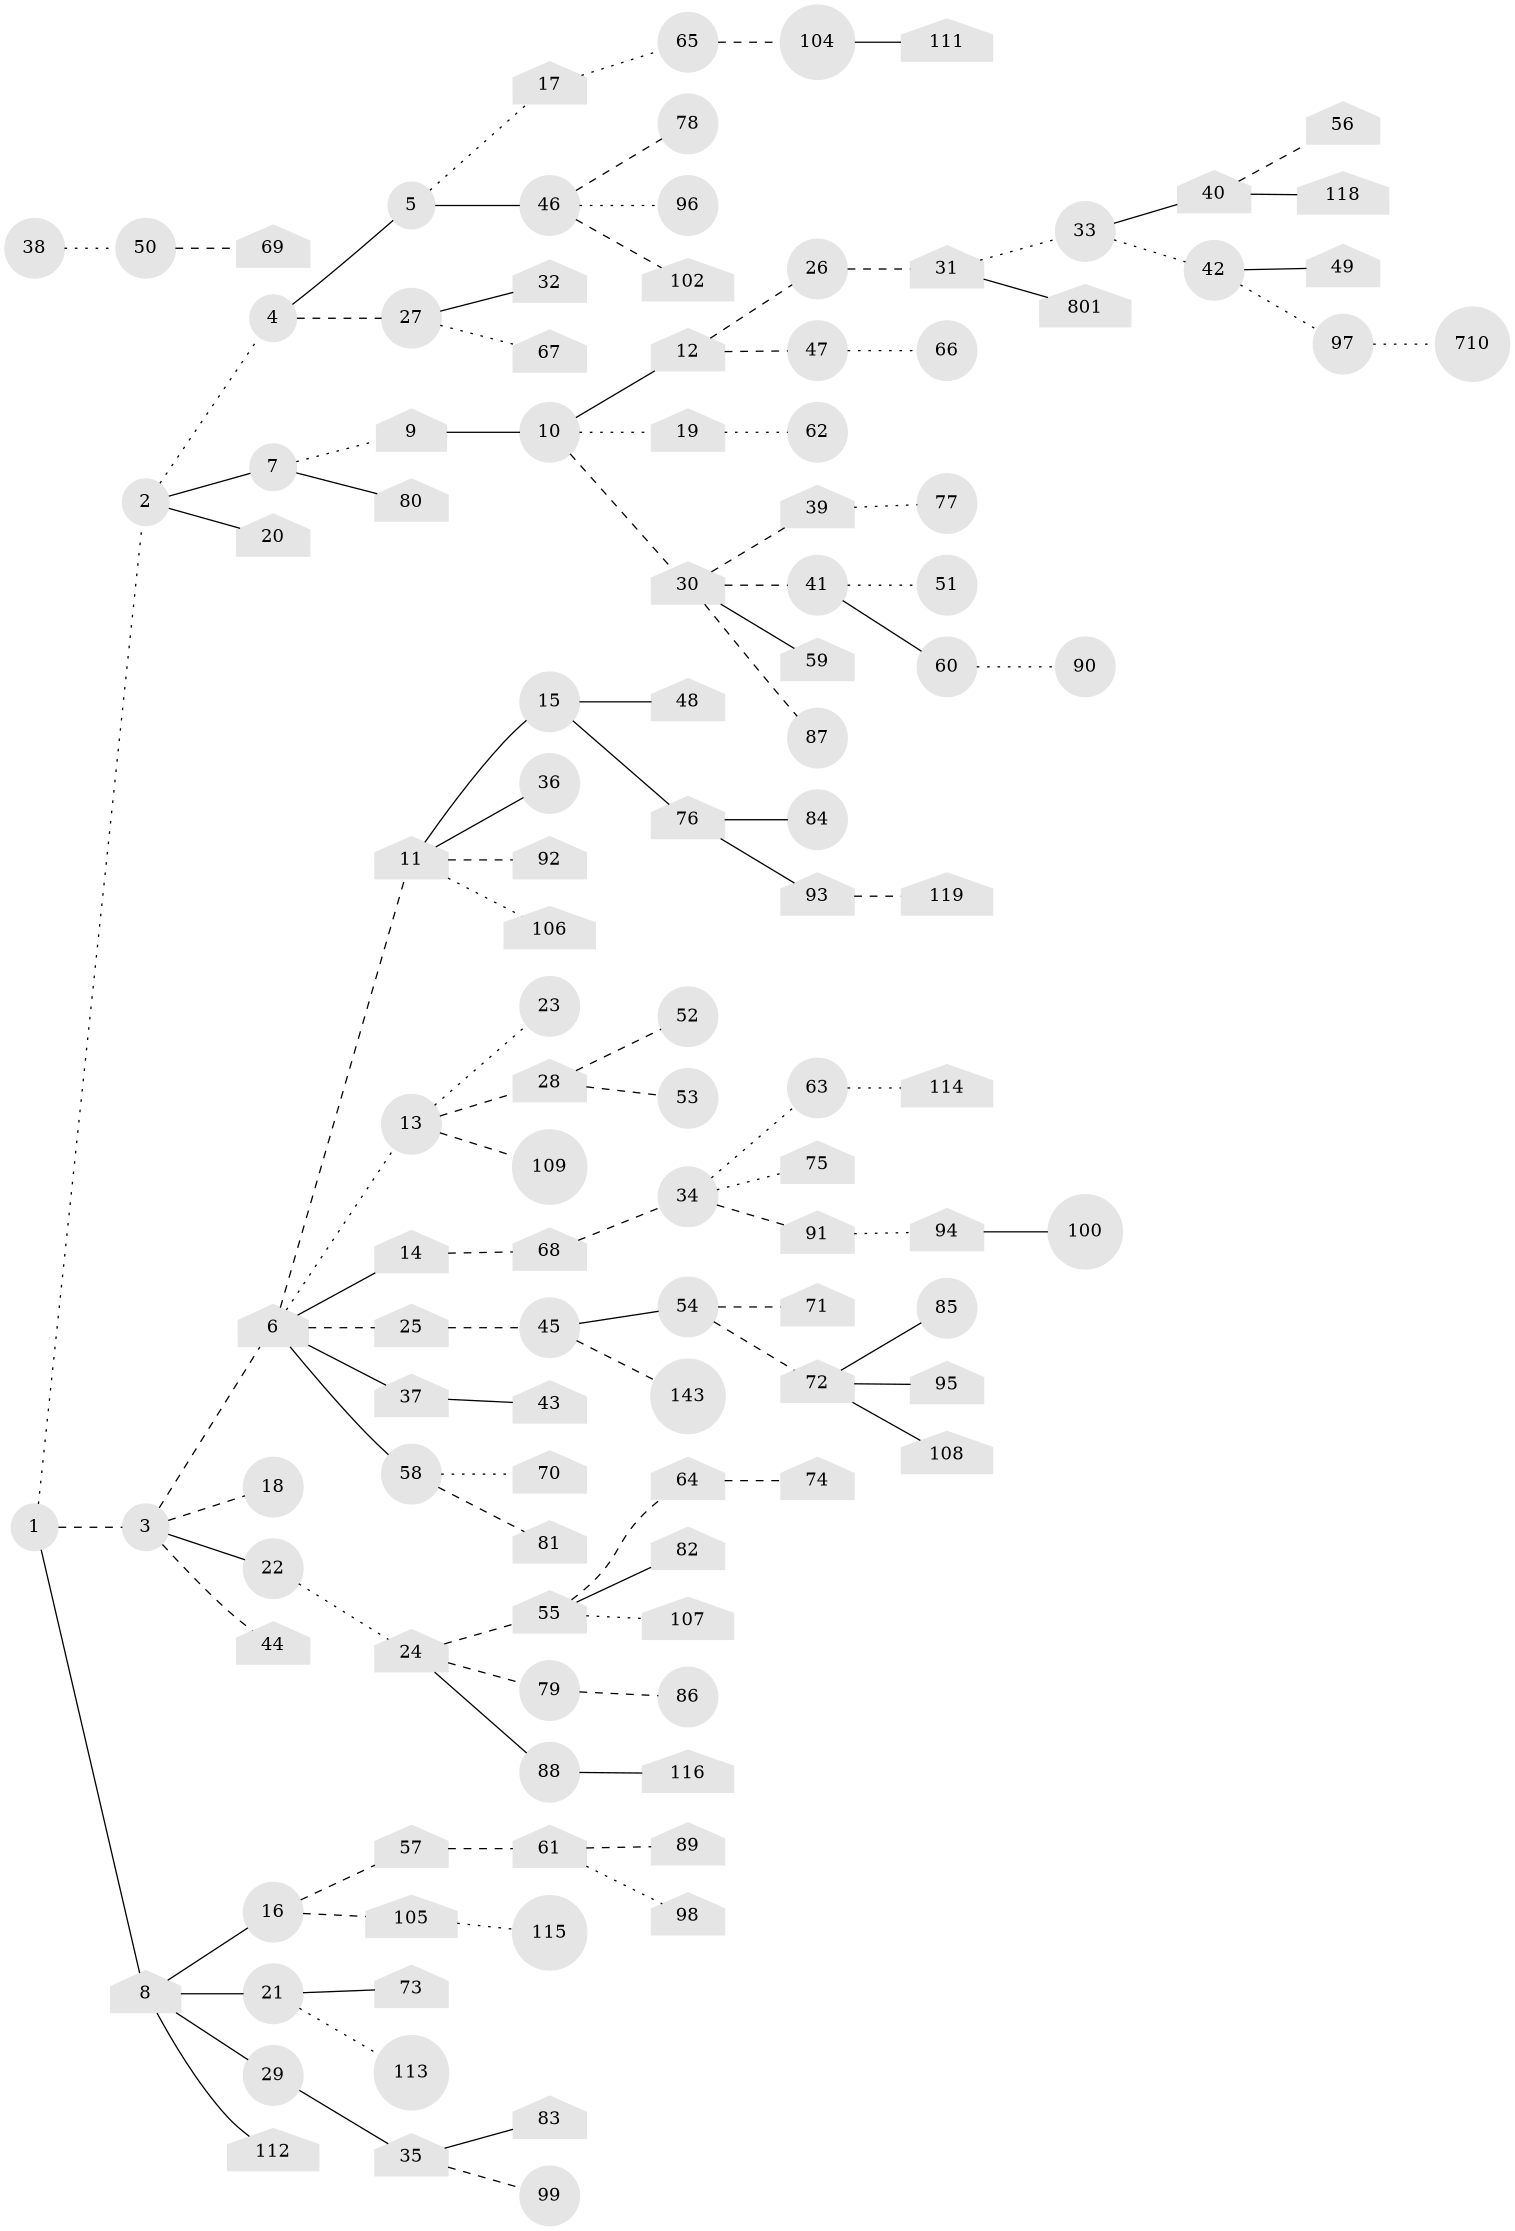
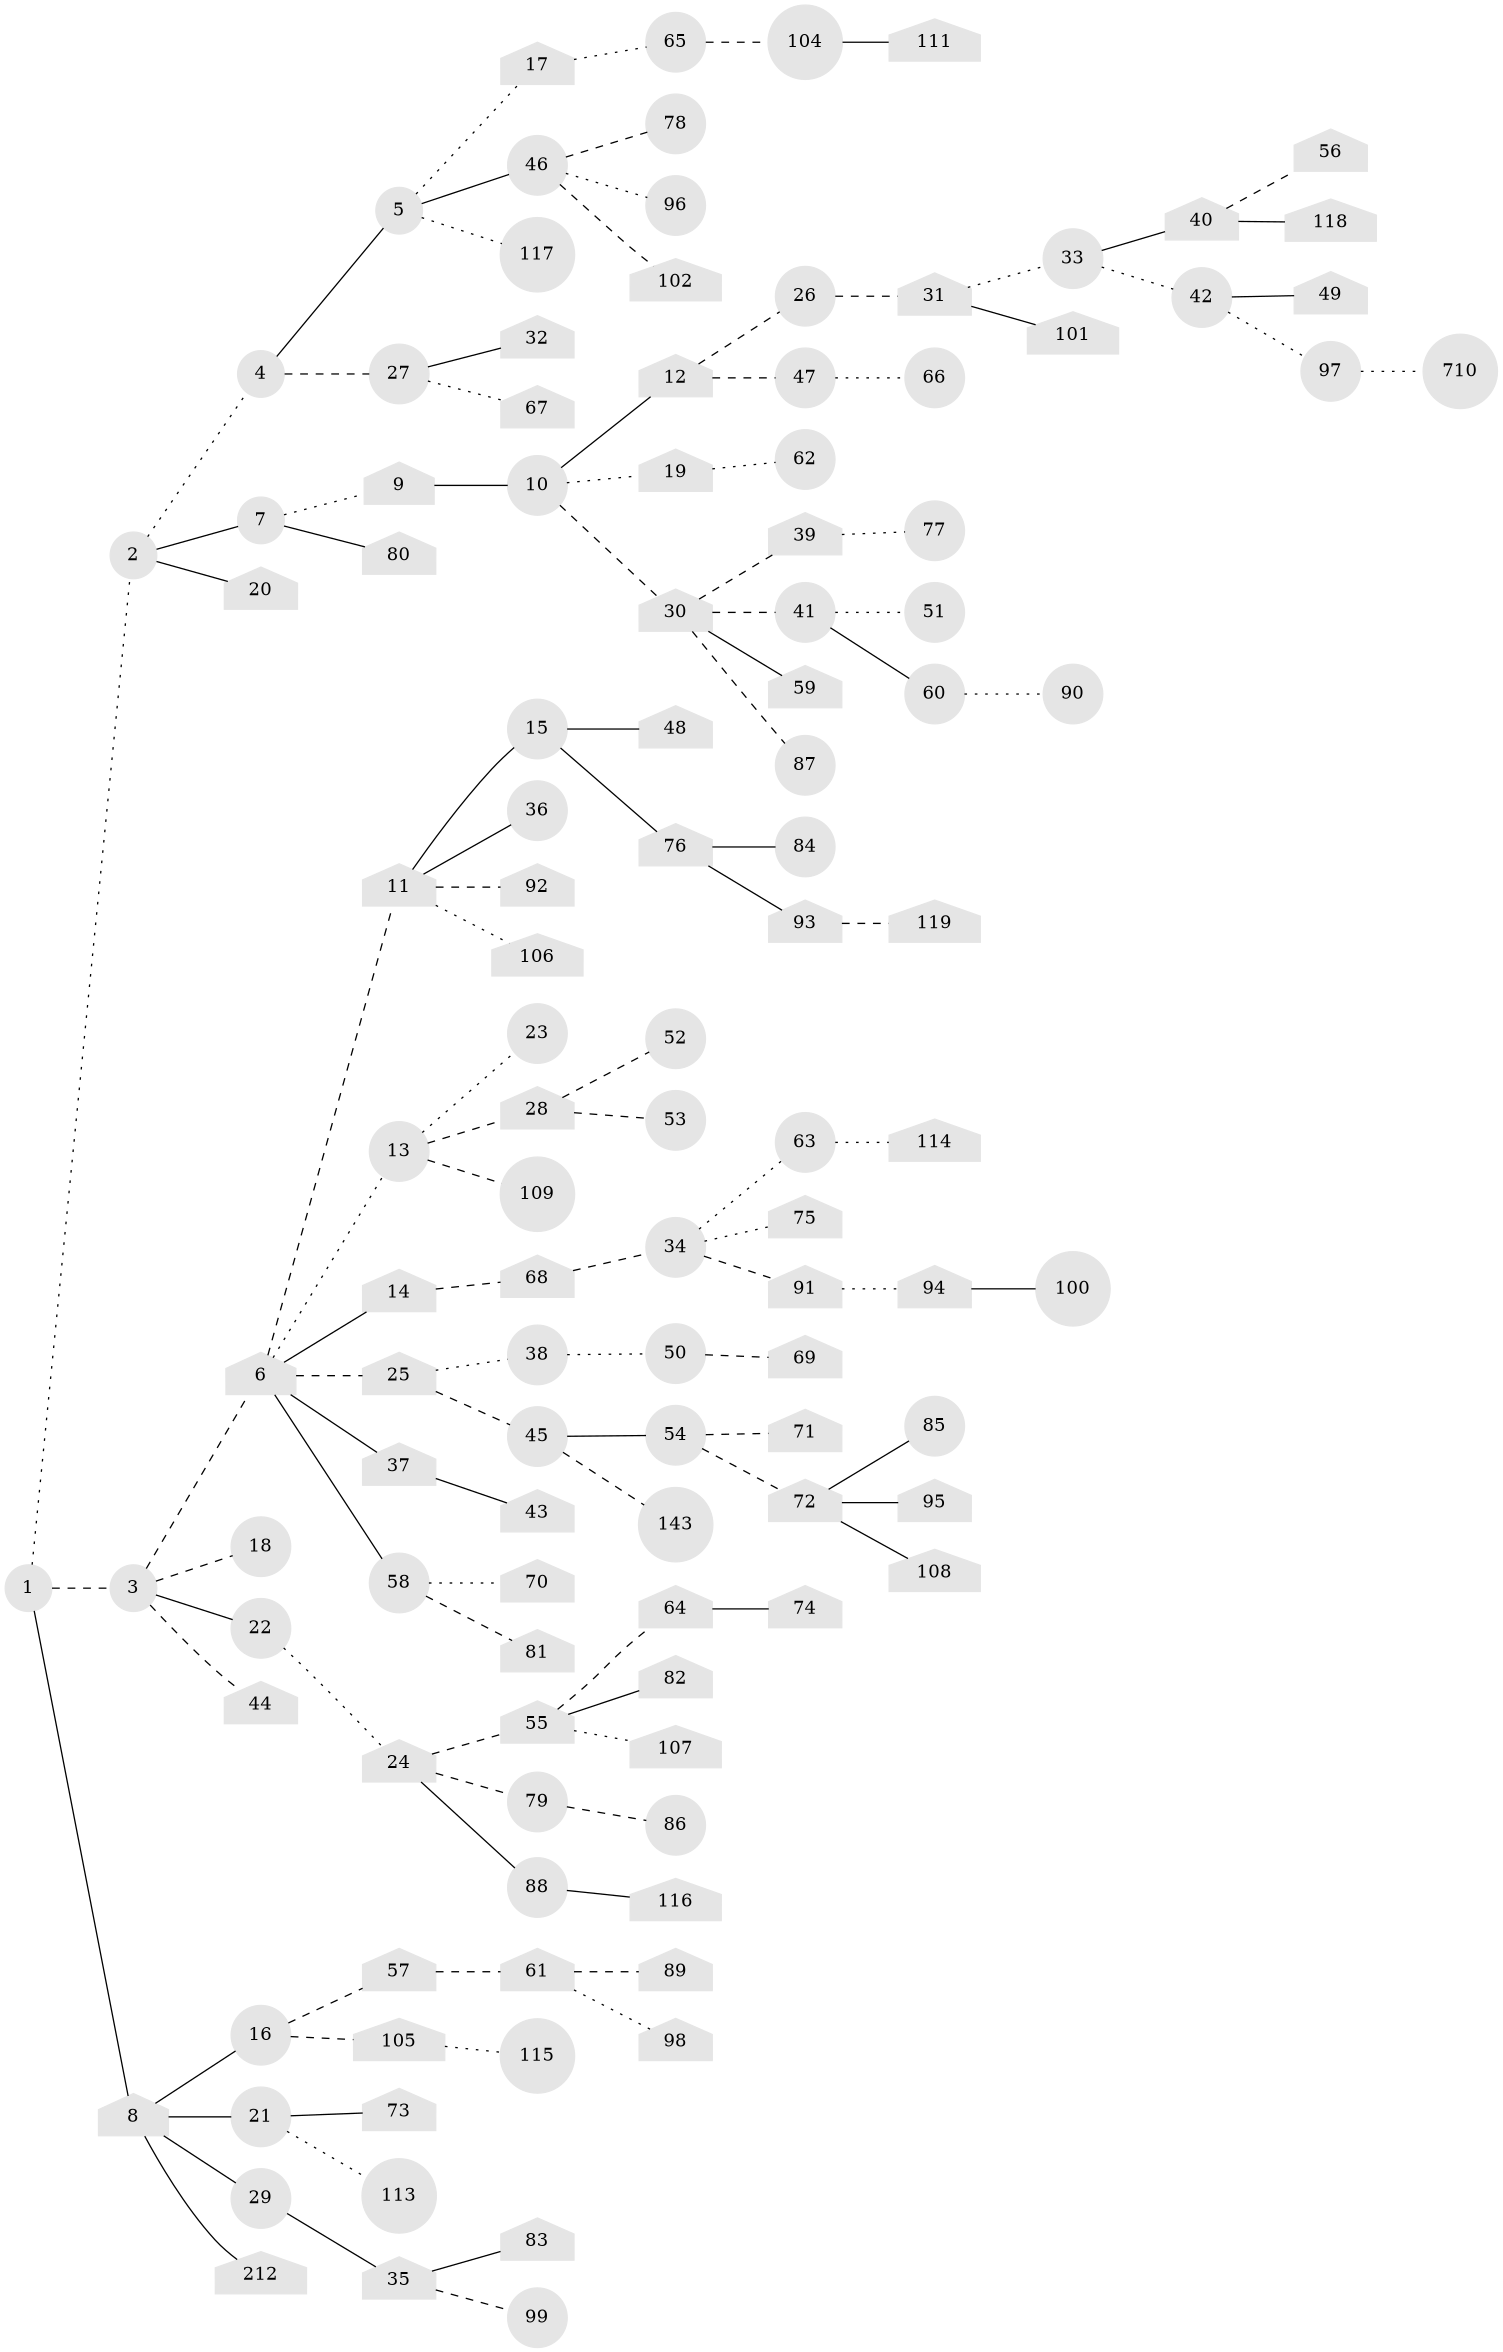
none -> (537, 255)
(1085, 308) -> (1073, 335)
none -> (472, 1365)
(753, 1481) -> (741, 1609)
(273, 2152) -> (261, 2275)
